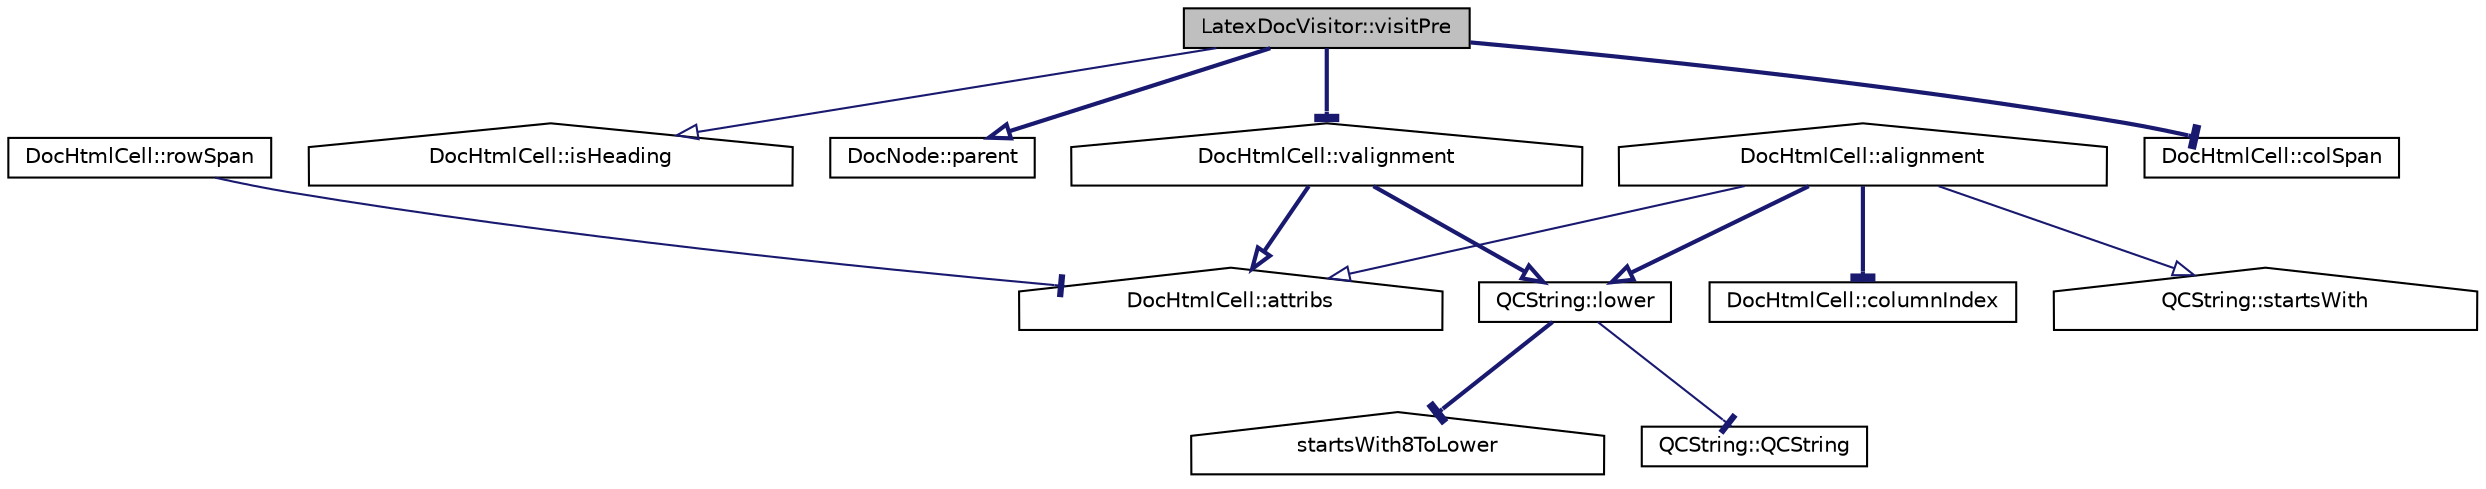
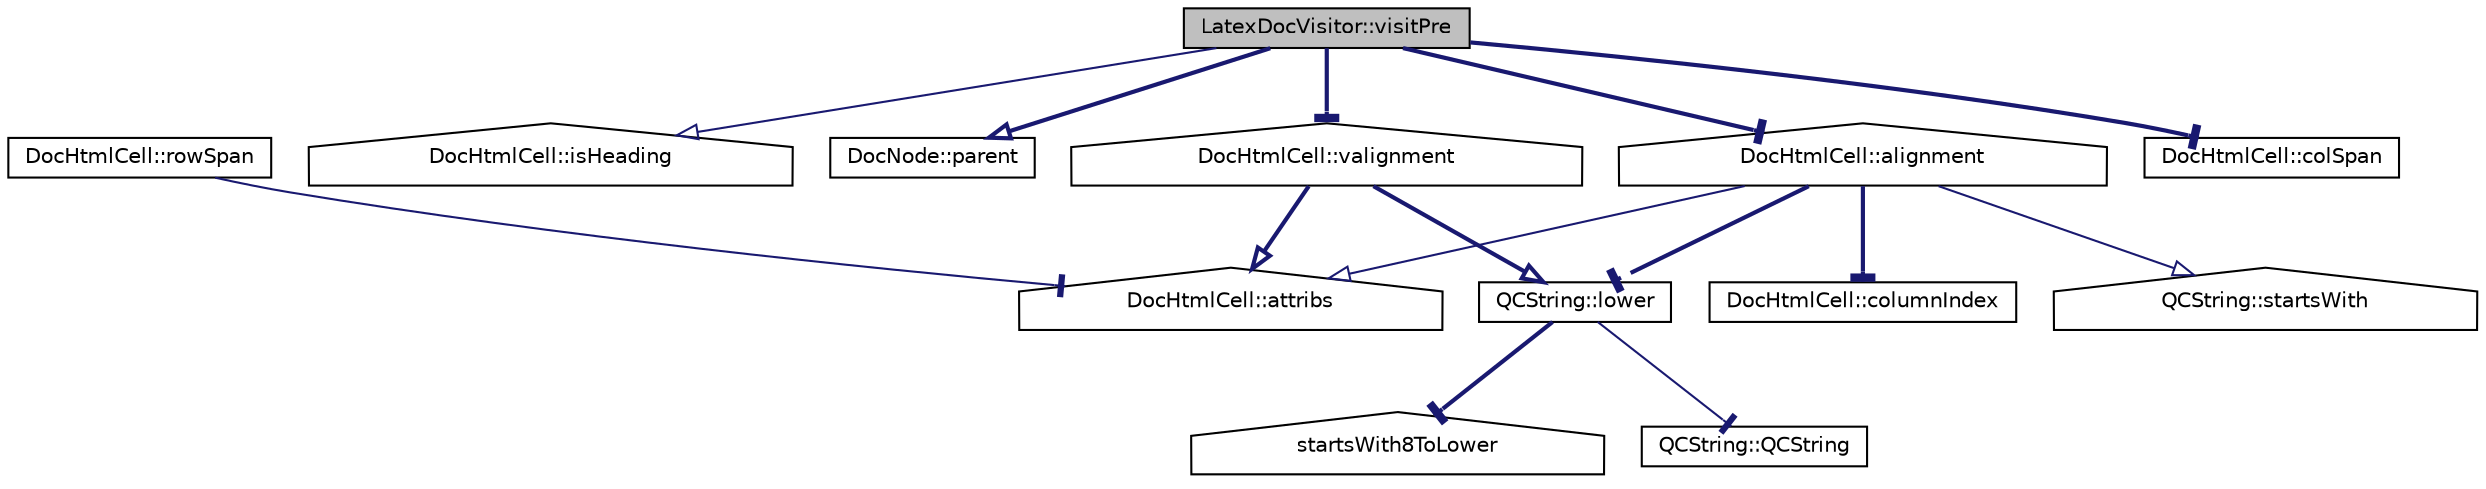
none -> (1578, 89)
(1720, 230) -> (1720, 230)
